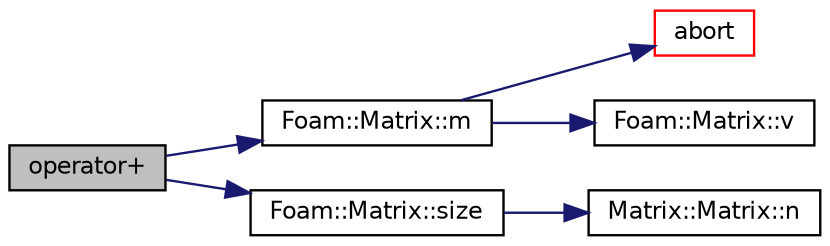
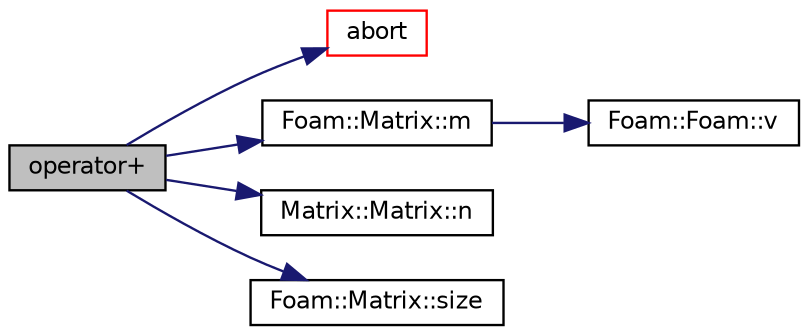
(546, 76) -> (213, 96)
(704, 123) -> (694, 123)
(534, 213) -> (201, 185)
